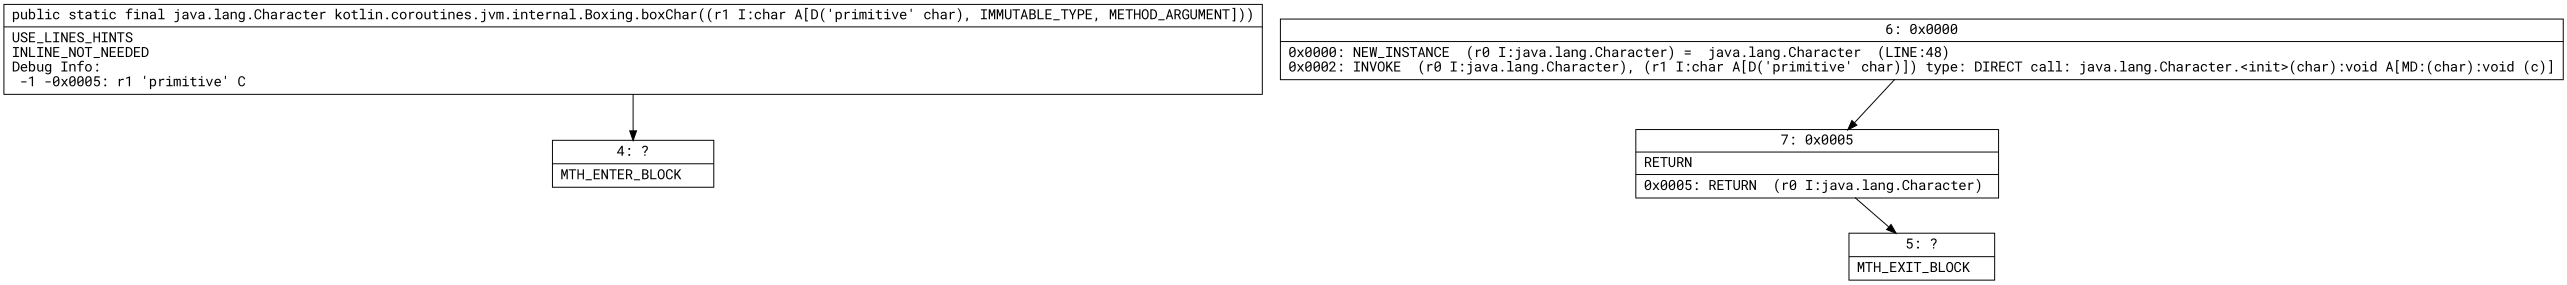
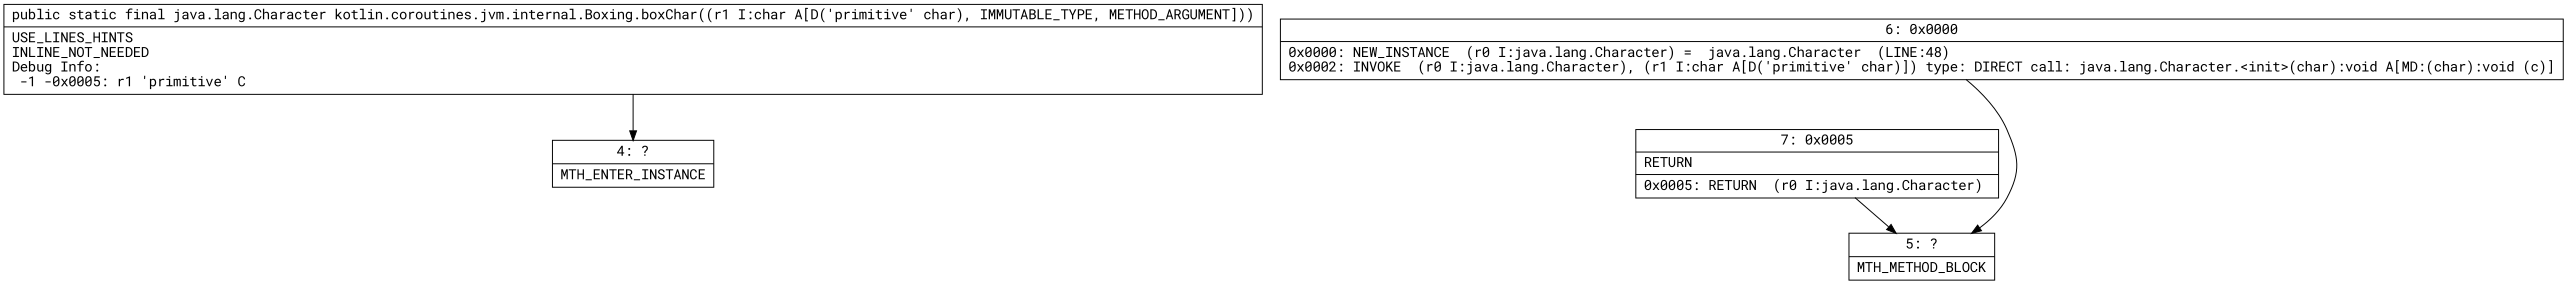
(1875, 101) -> (2015, 152)
(621, 175) -> (633, 175)
(1914, 268) -> (1922, 268)
